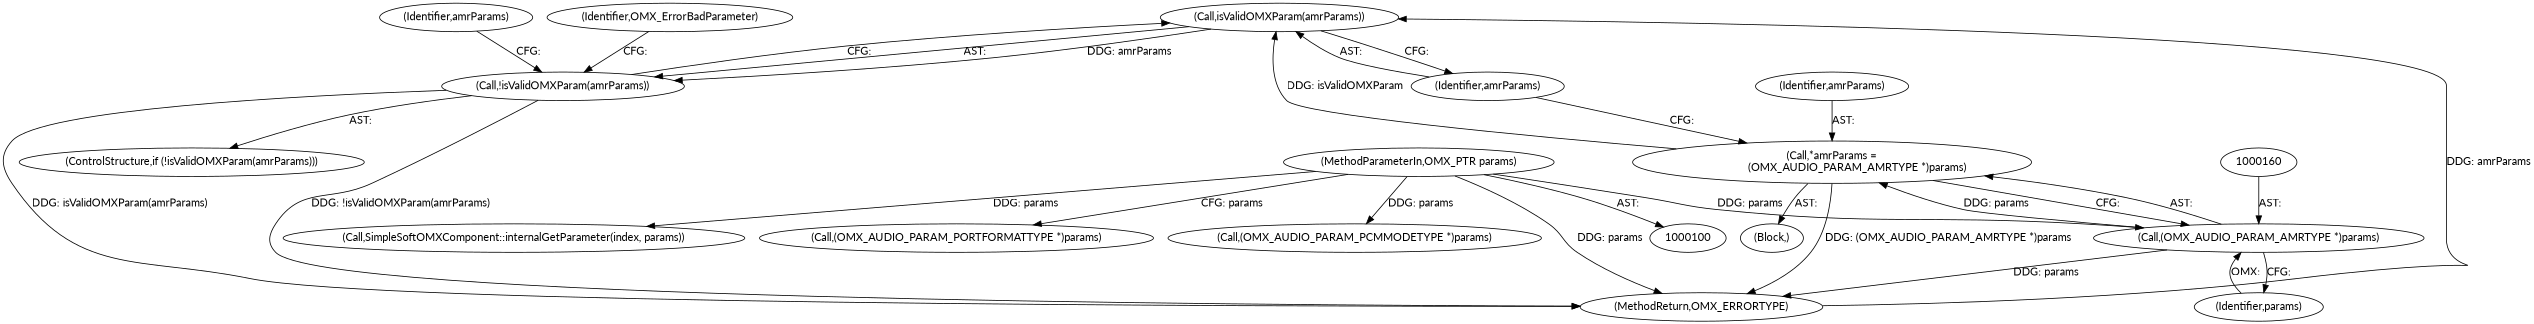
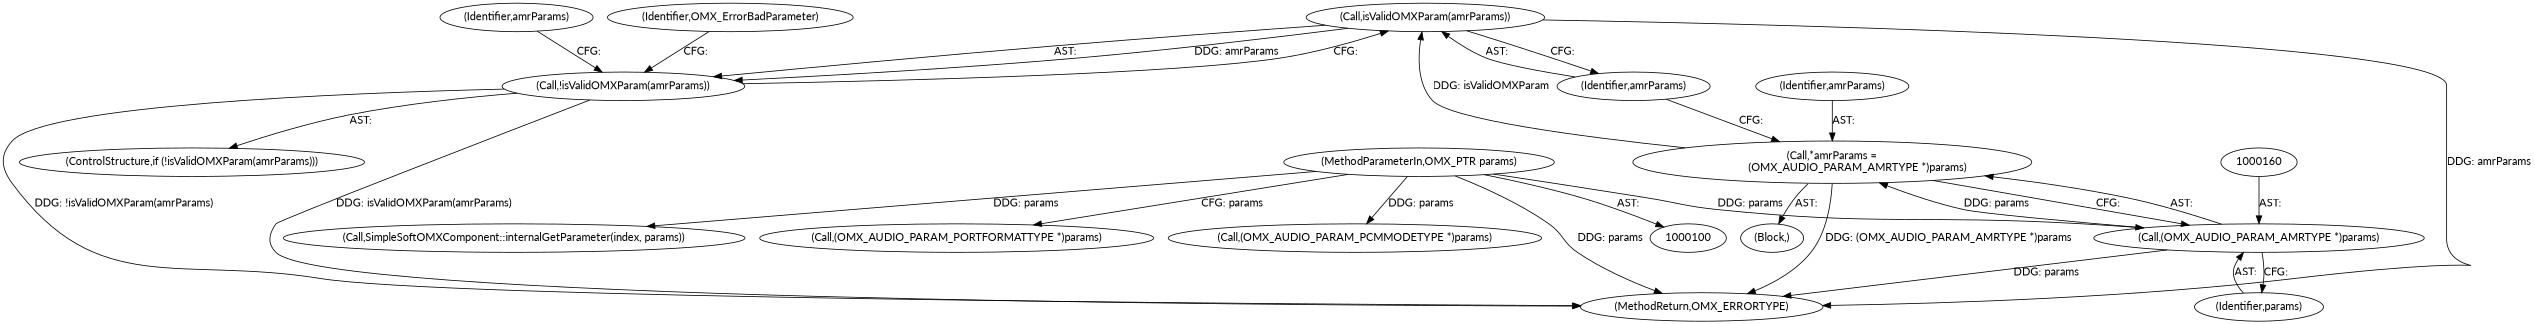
(2346, 57) -> (2412, 69)
(2247, 273) -> (2248, 273)
